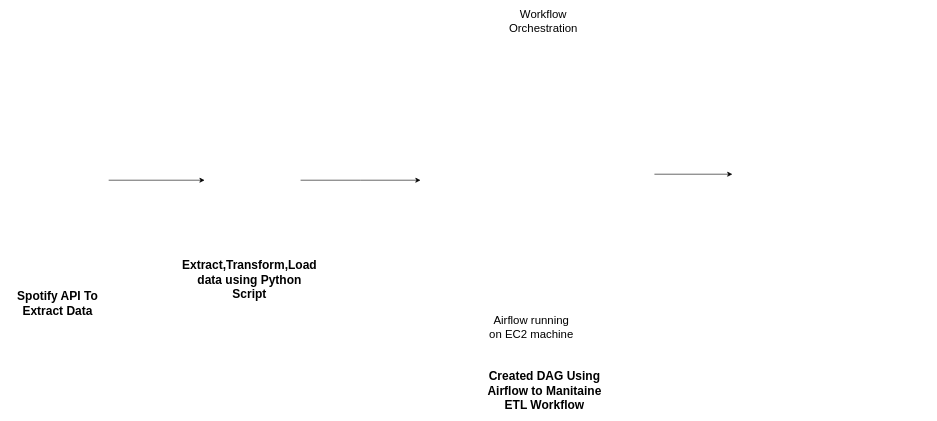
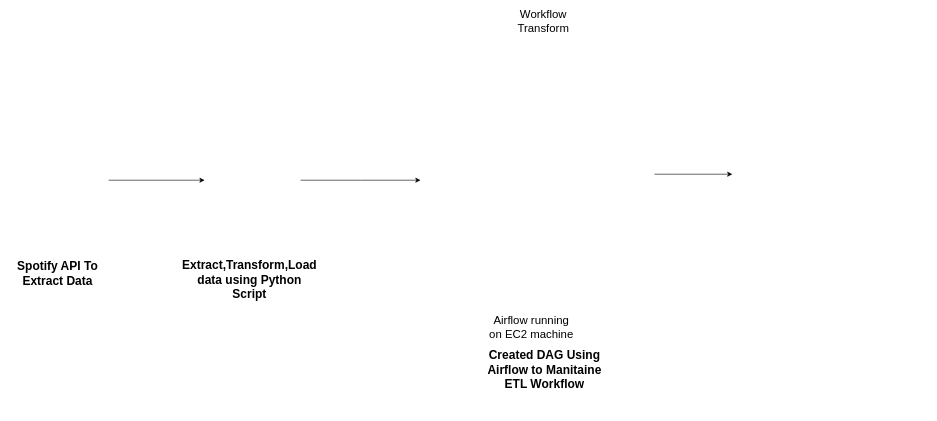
(543, 21) -> (543, 21)
(57, 303) -> (57, 273)
(545, 390) -> (545, 369)
